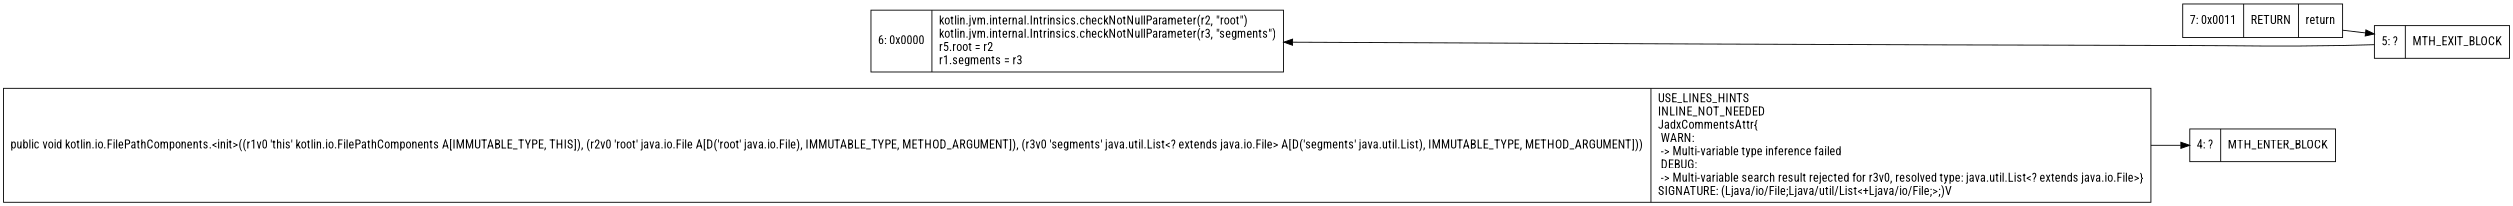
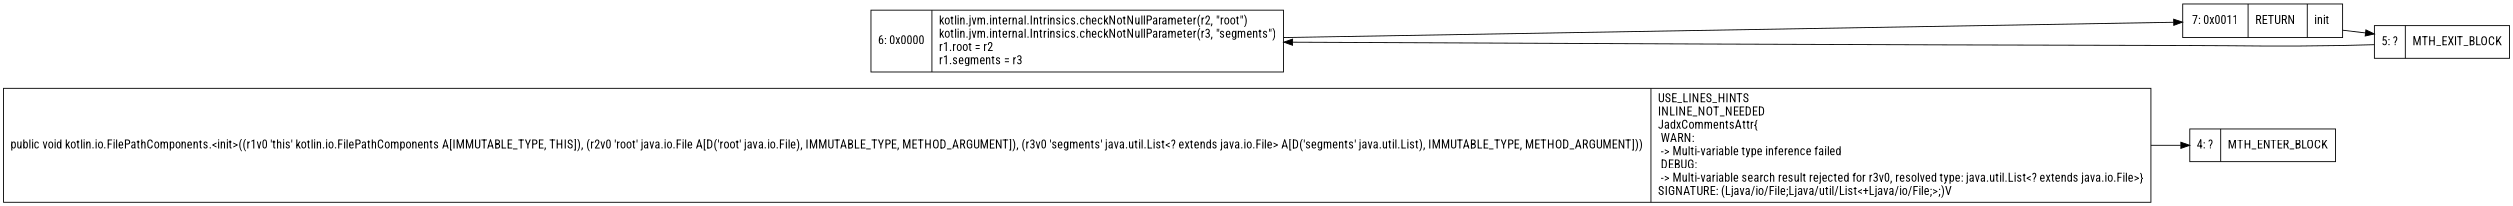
(2321, 20) -> (2322, 20)
none -> (1729, 30)
(966, 47) -> (966, 47)
